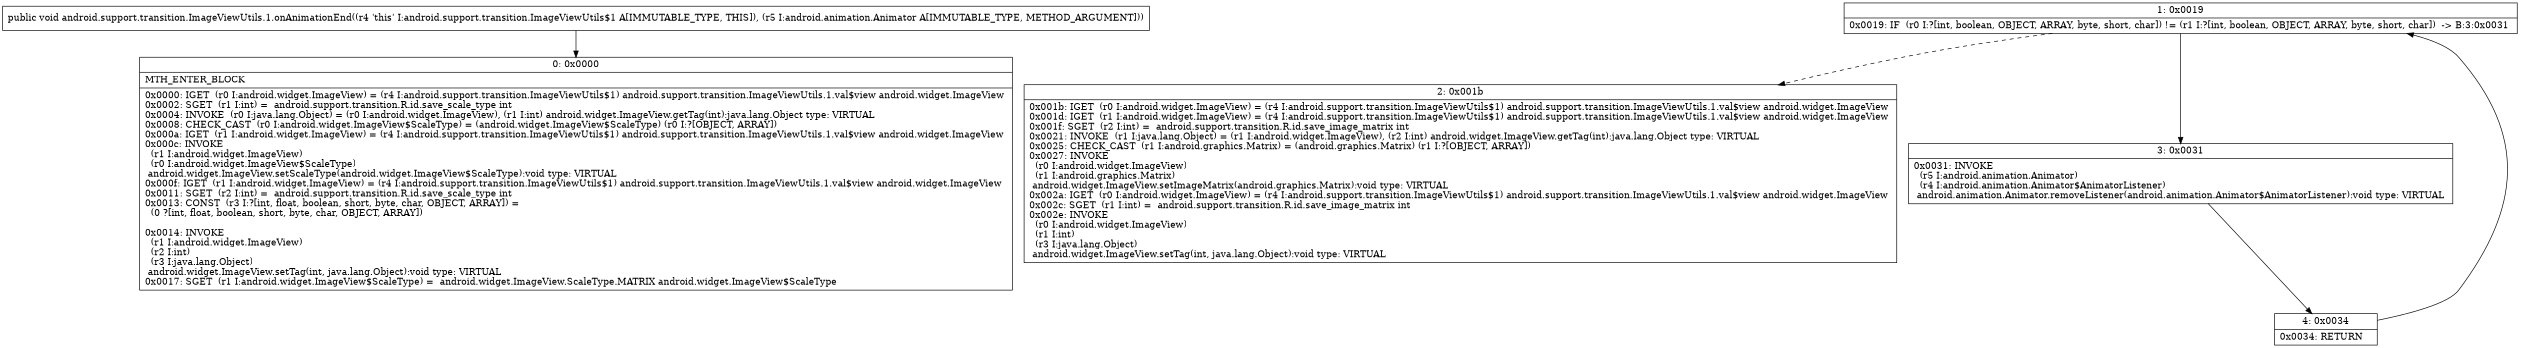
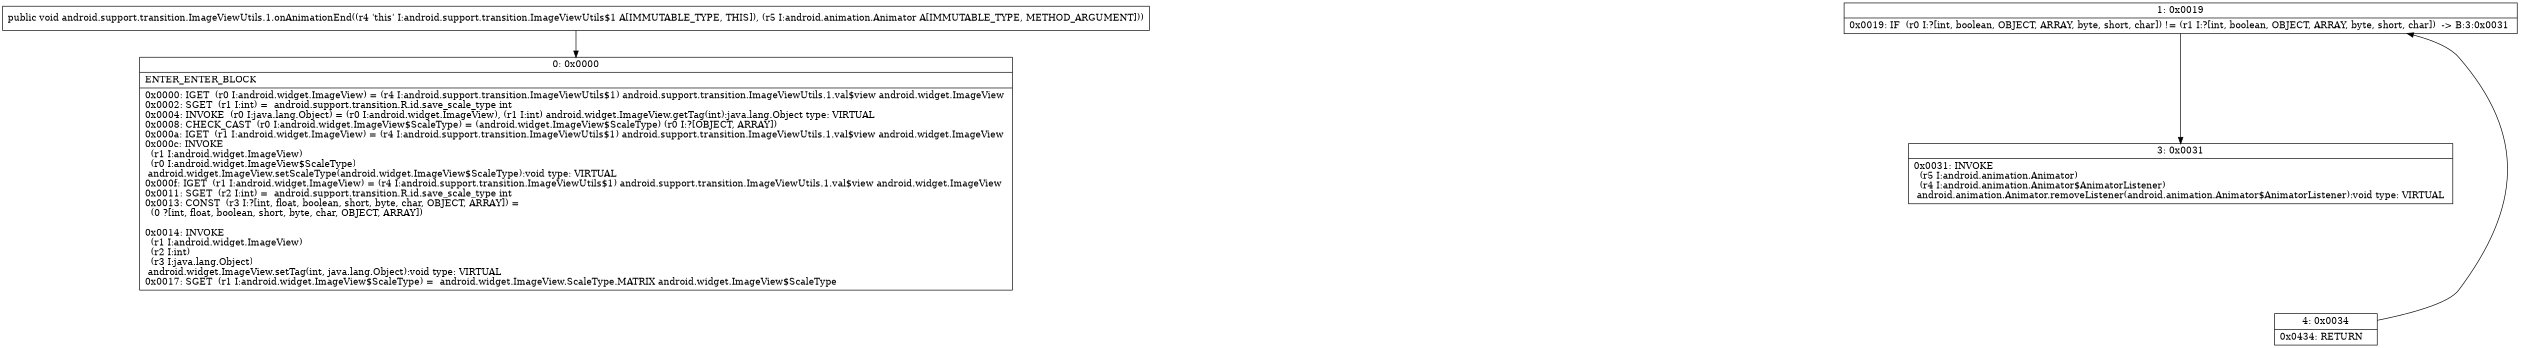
(195, 80) -> (201, 80)
(1460, 174) -> none
(2258, 256) -> none
(2326, 337) -> (2326, 337)
